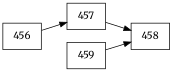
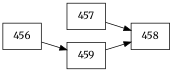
(51, 27) -> (51, 45)
